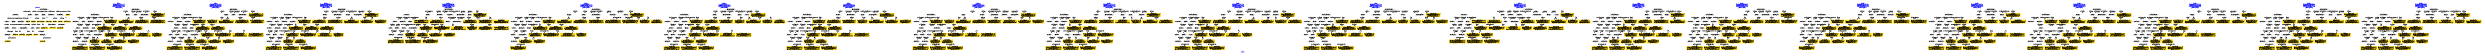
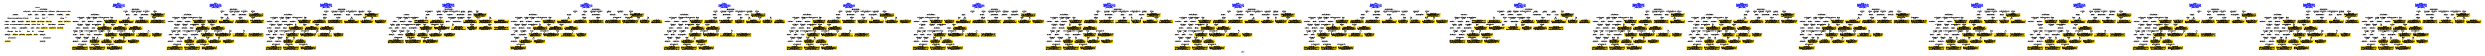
(55, 22) -> none
(52, 28) -> (52, 28)
(43, 41) -> (43, 41)
